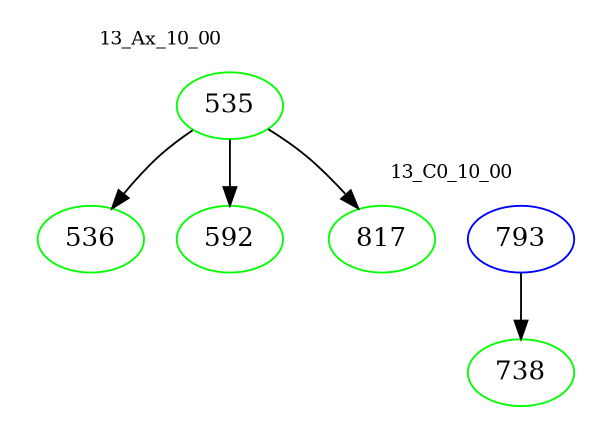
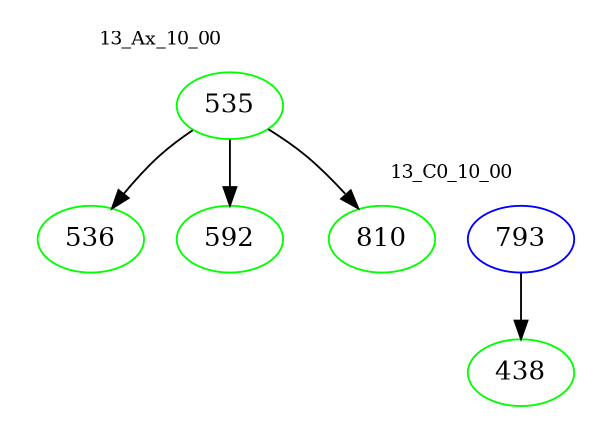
(382, 239) -> (382, 239)
(521, 373) -> (521, 373)
